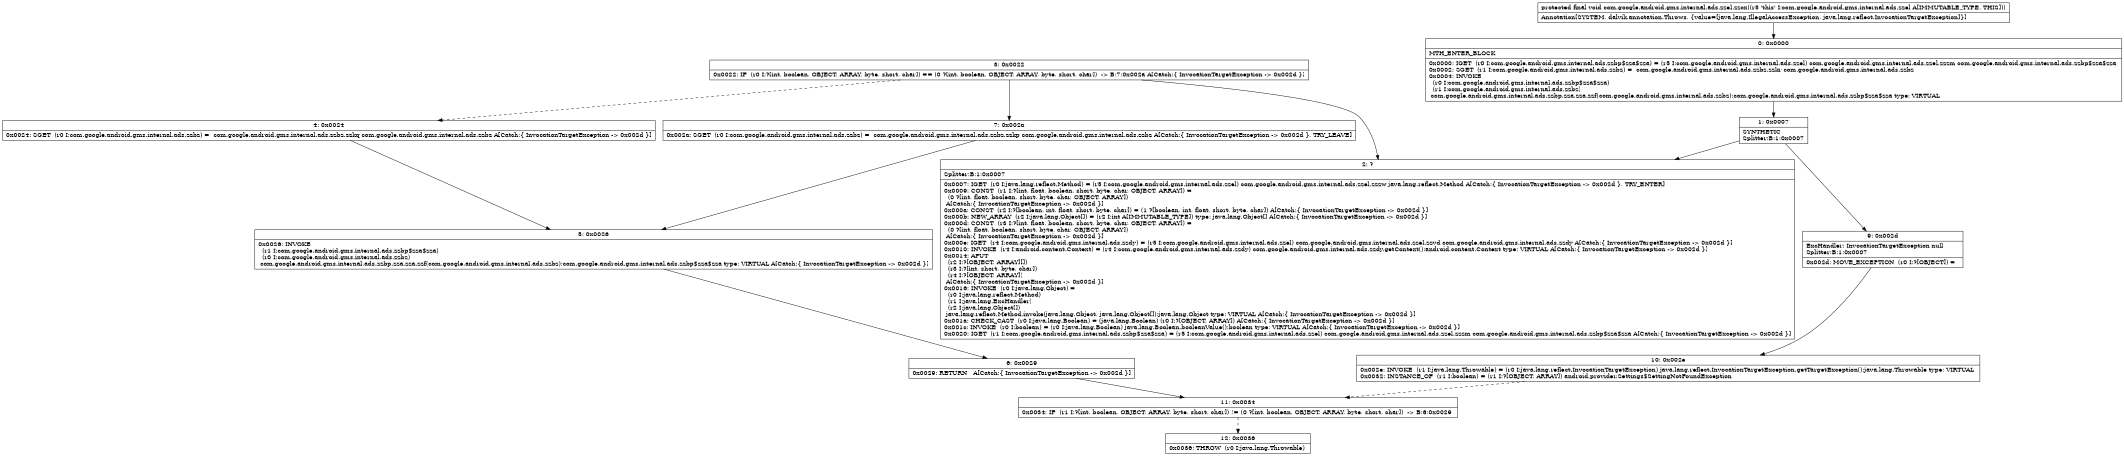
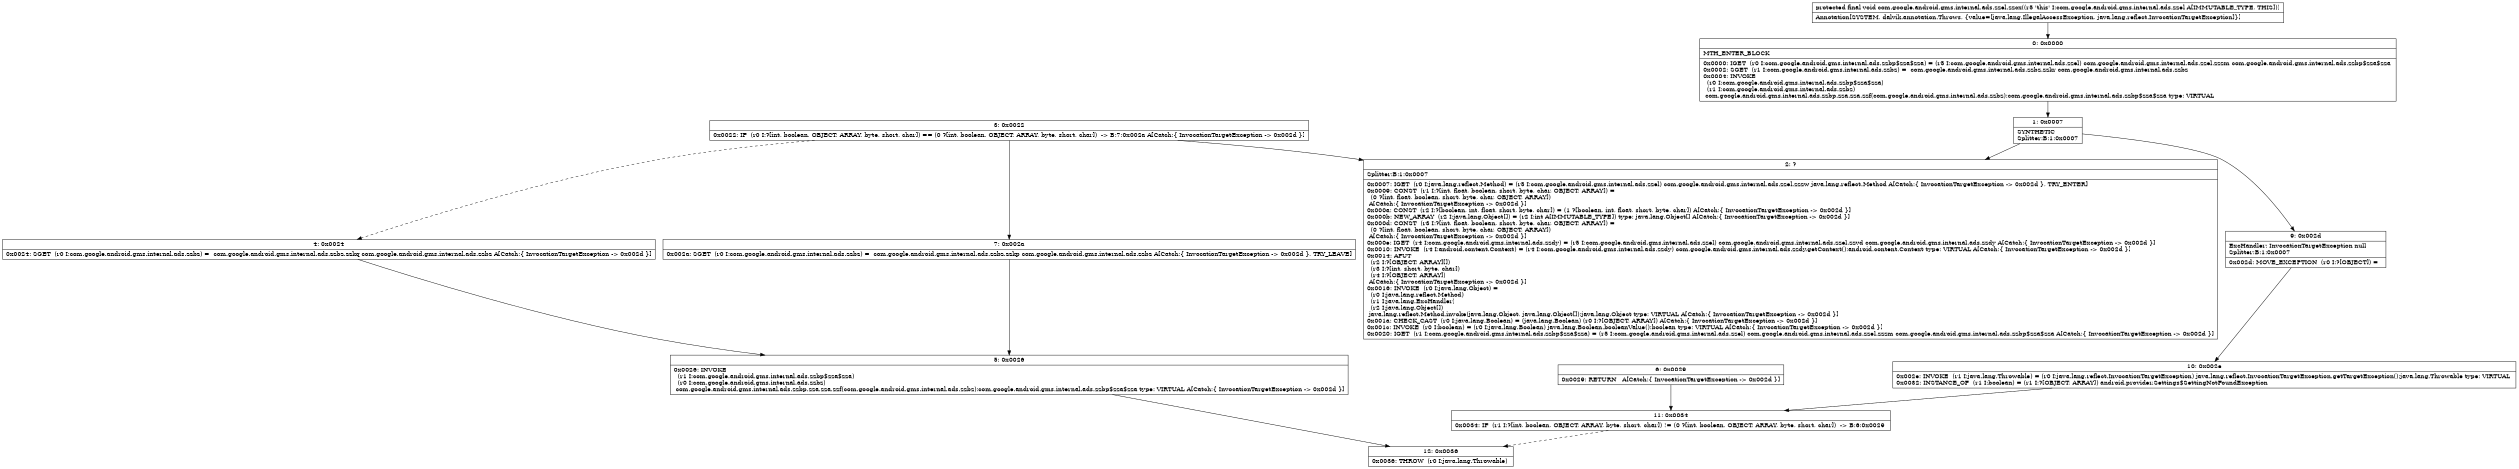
(823, 313) -> (1249, 420)
(1437, 389) -> (1921, 399)
